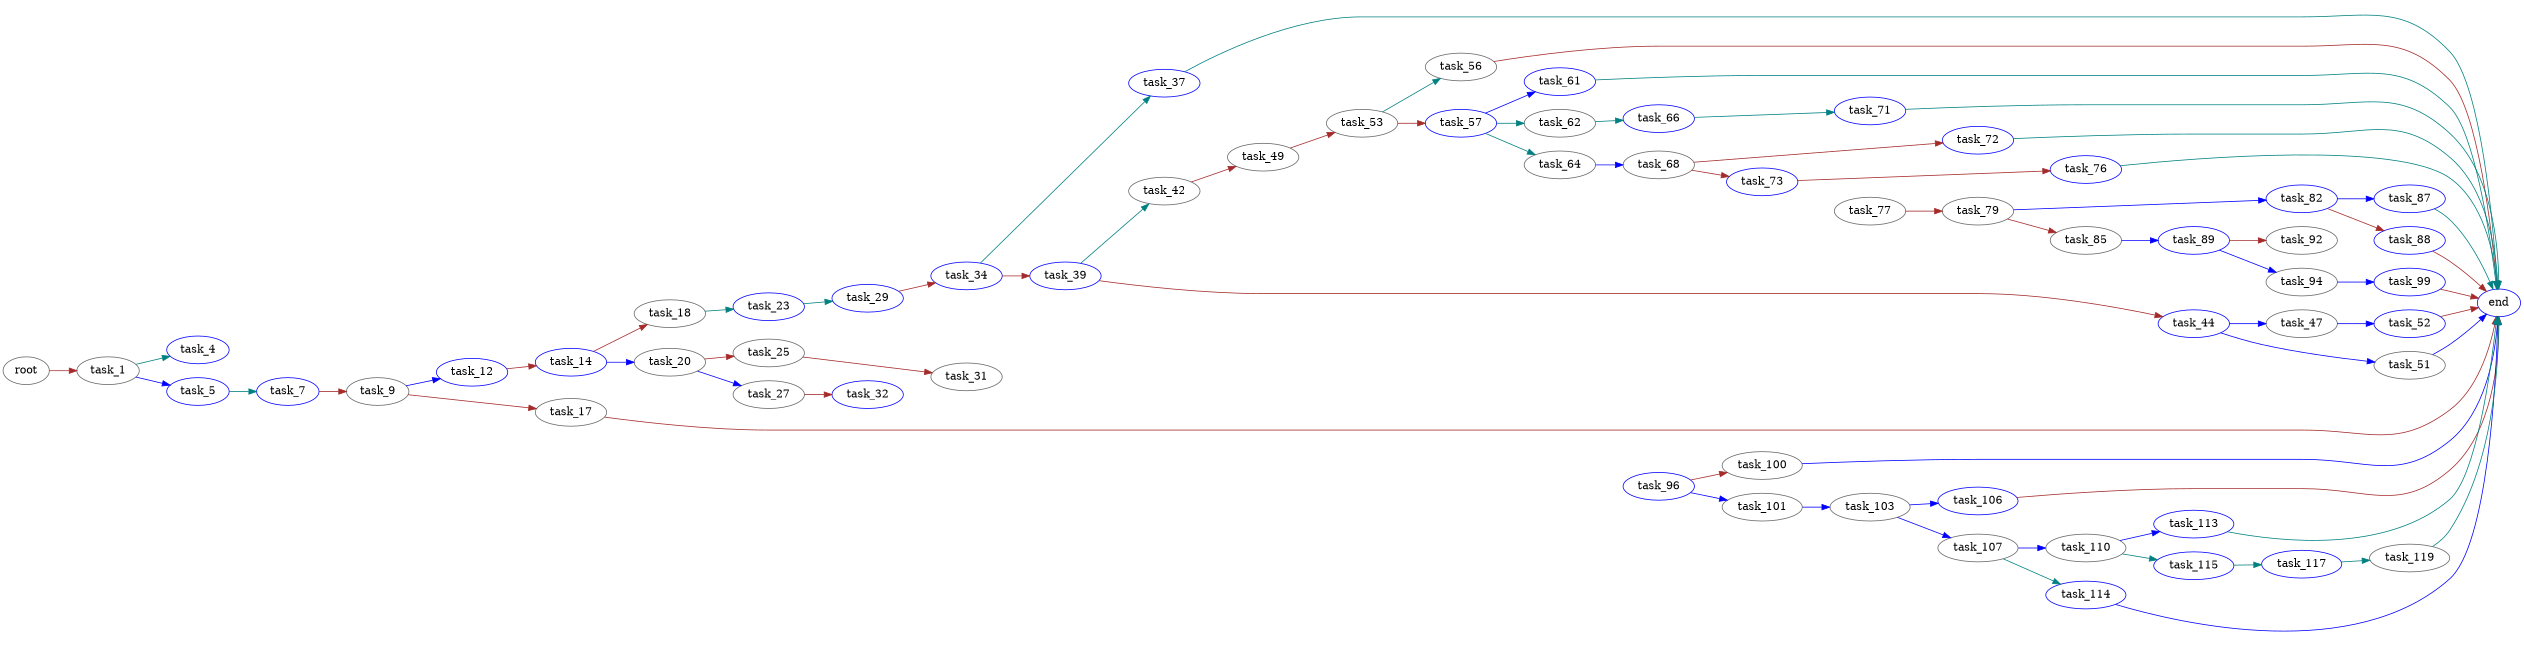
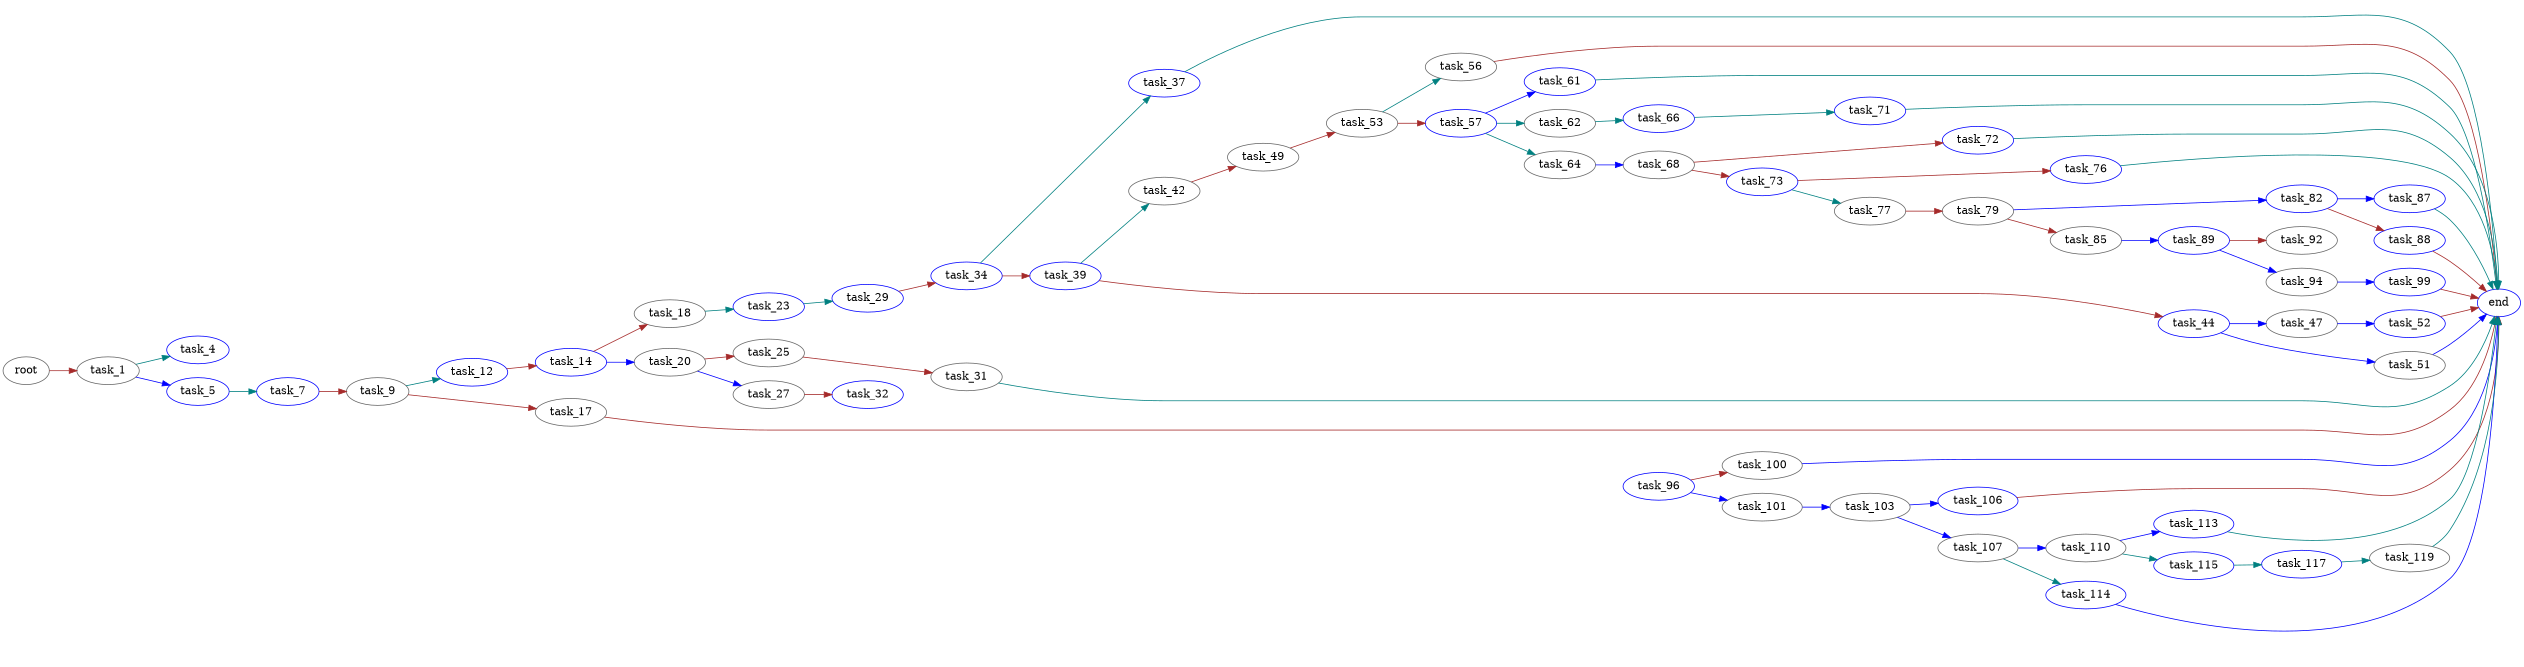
none -> (1812, 195)
(419, 383) -> (419, 383)
none -> (1764, 401)
